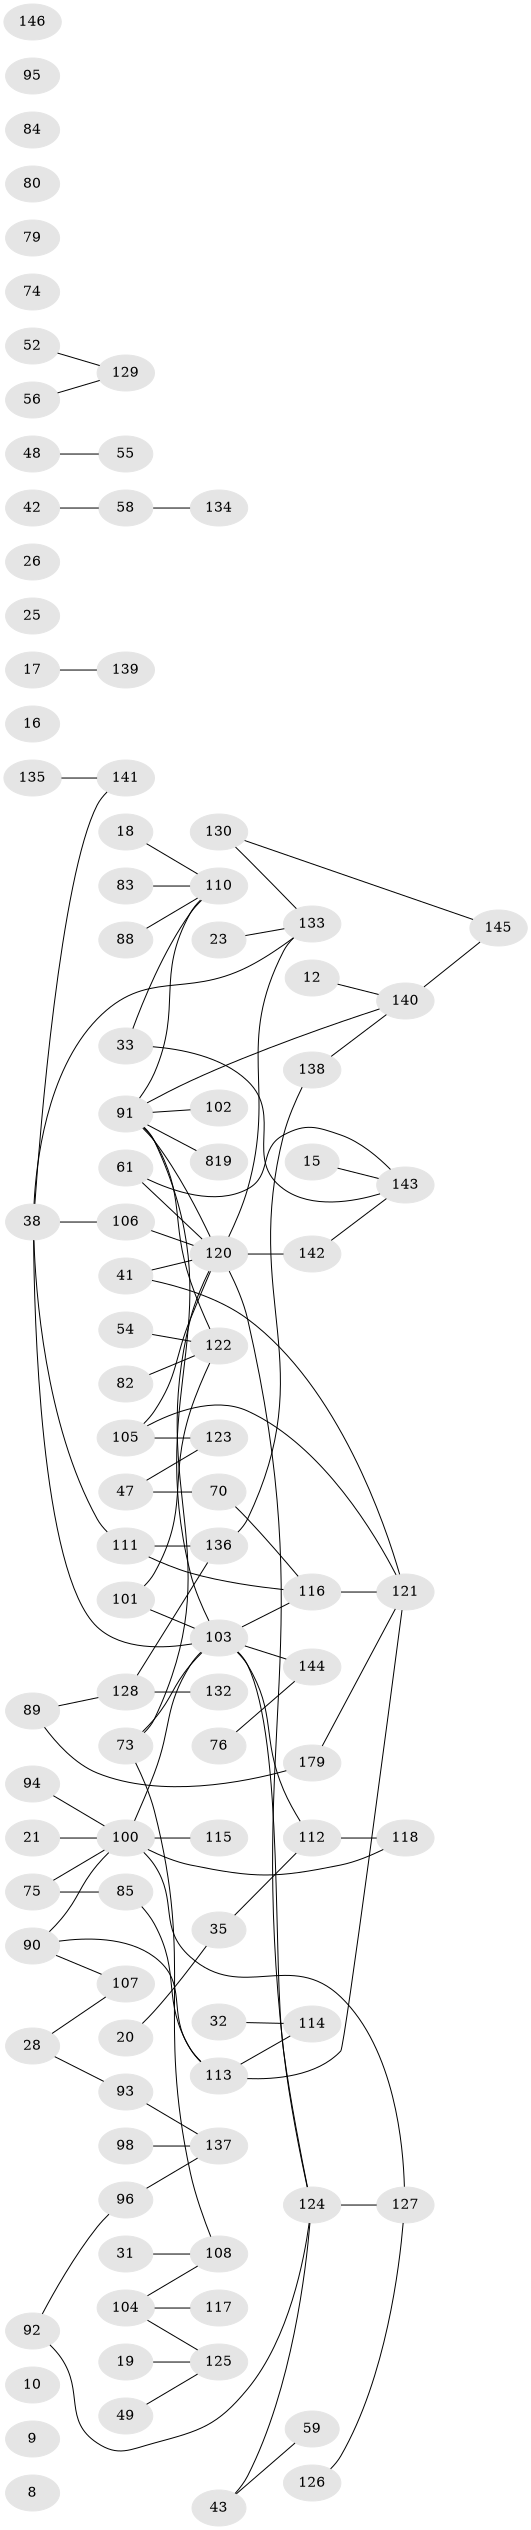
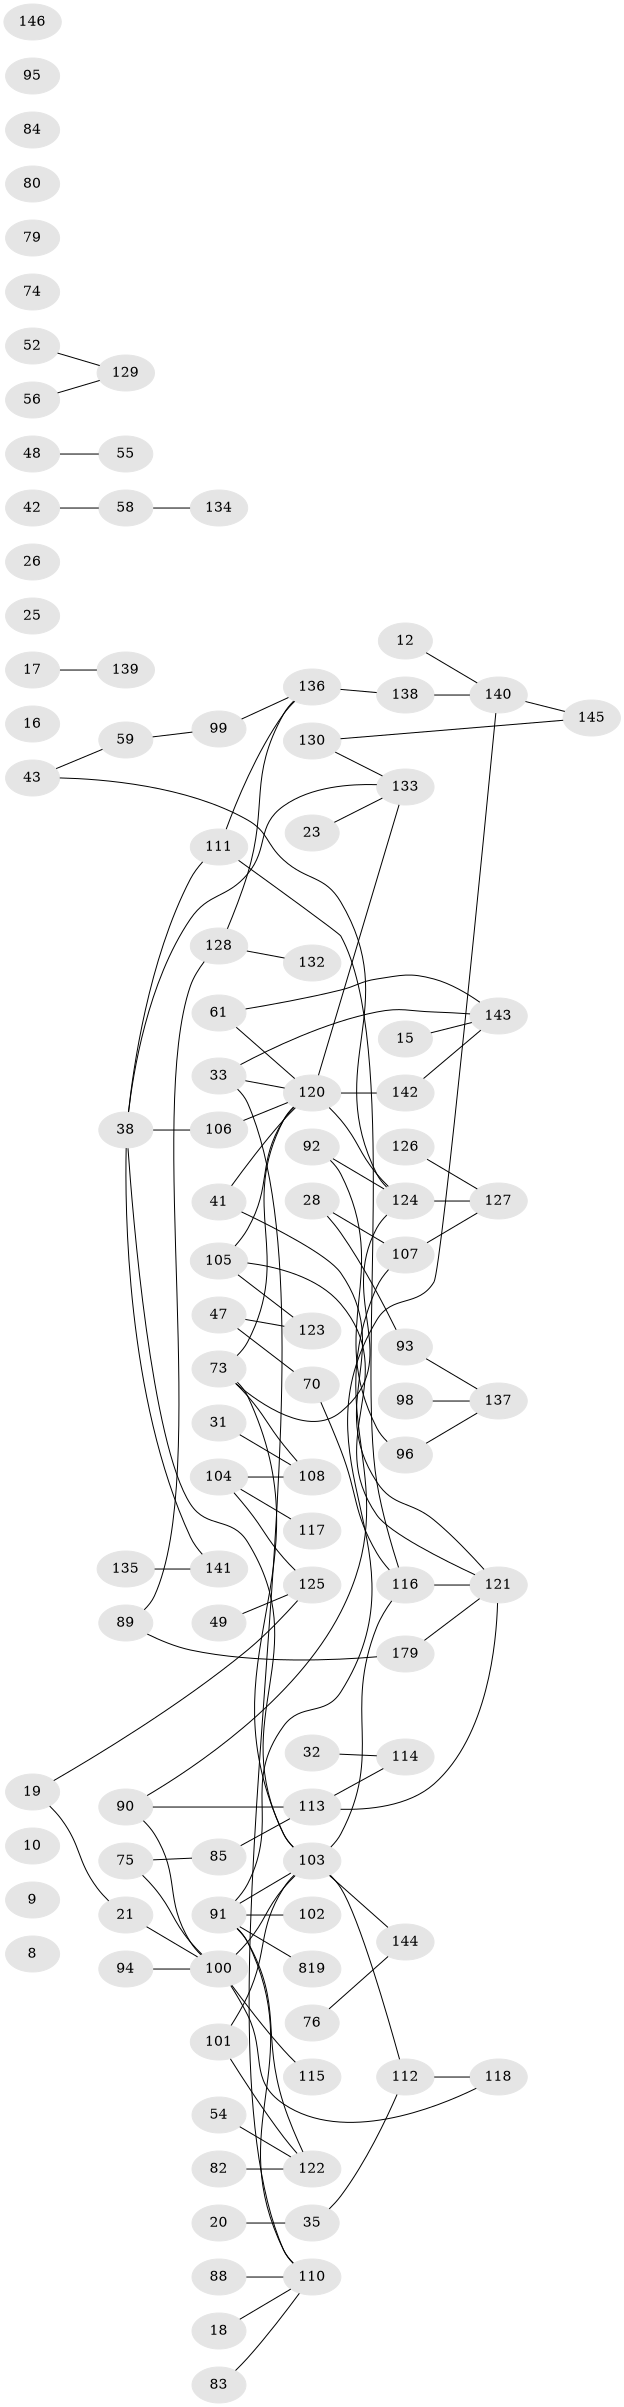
none -> (219, 729)
(180, 1180) -> (265, 1084)
none -> (79, 1853)
(277, 1918) -> (339, 1413)
(309, 1979) -> (452, 1228)
